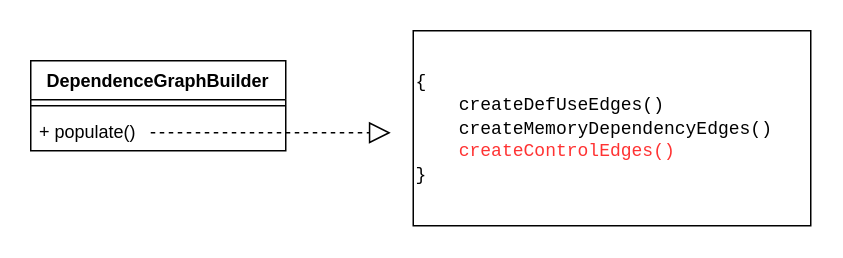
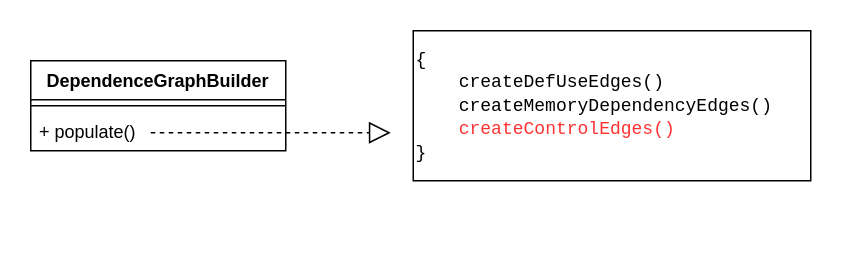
(612, 128) -> (612, 106)
